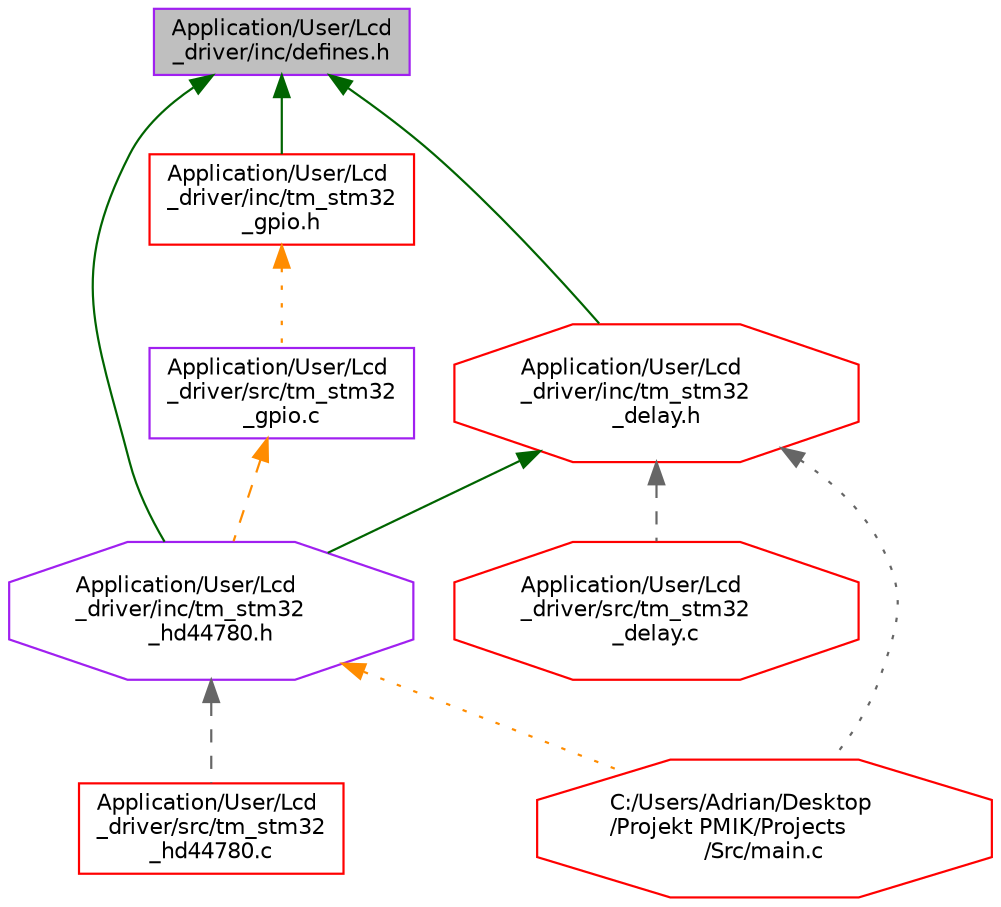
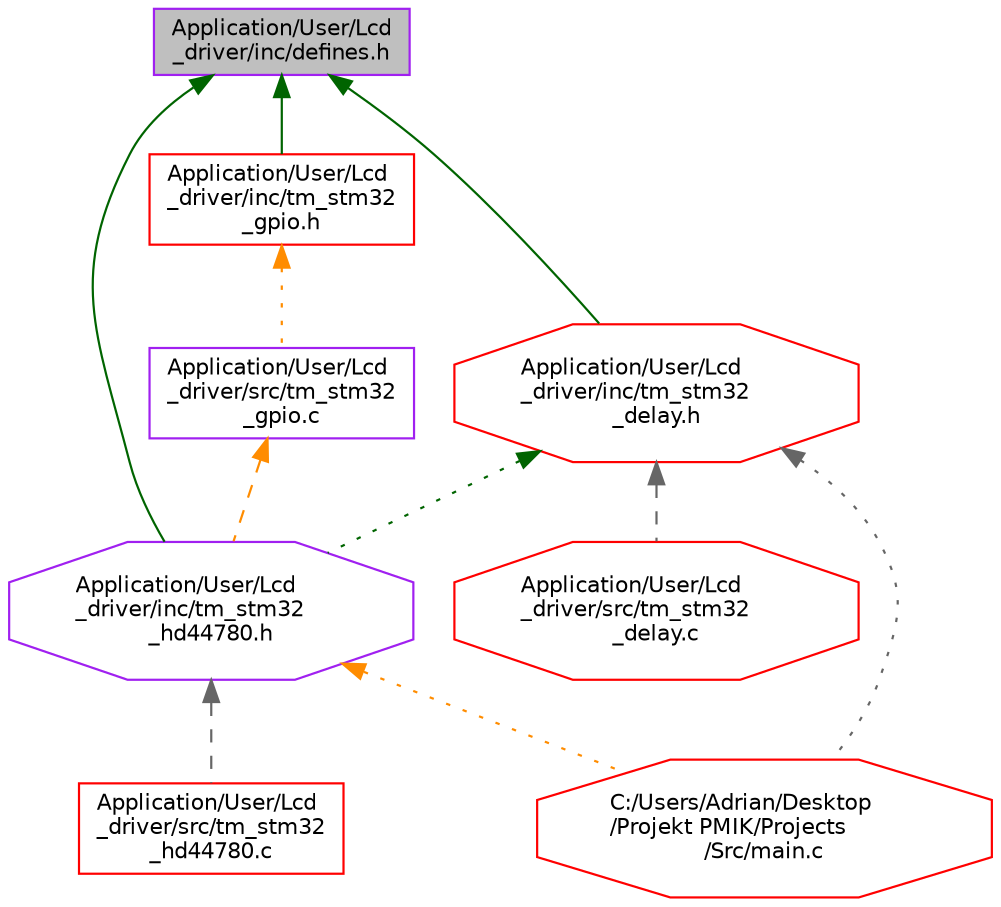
(424, 507) -> (424, 507)
